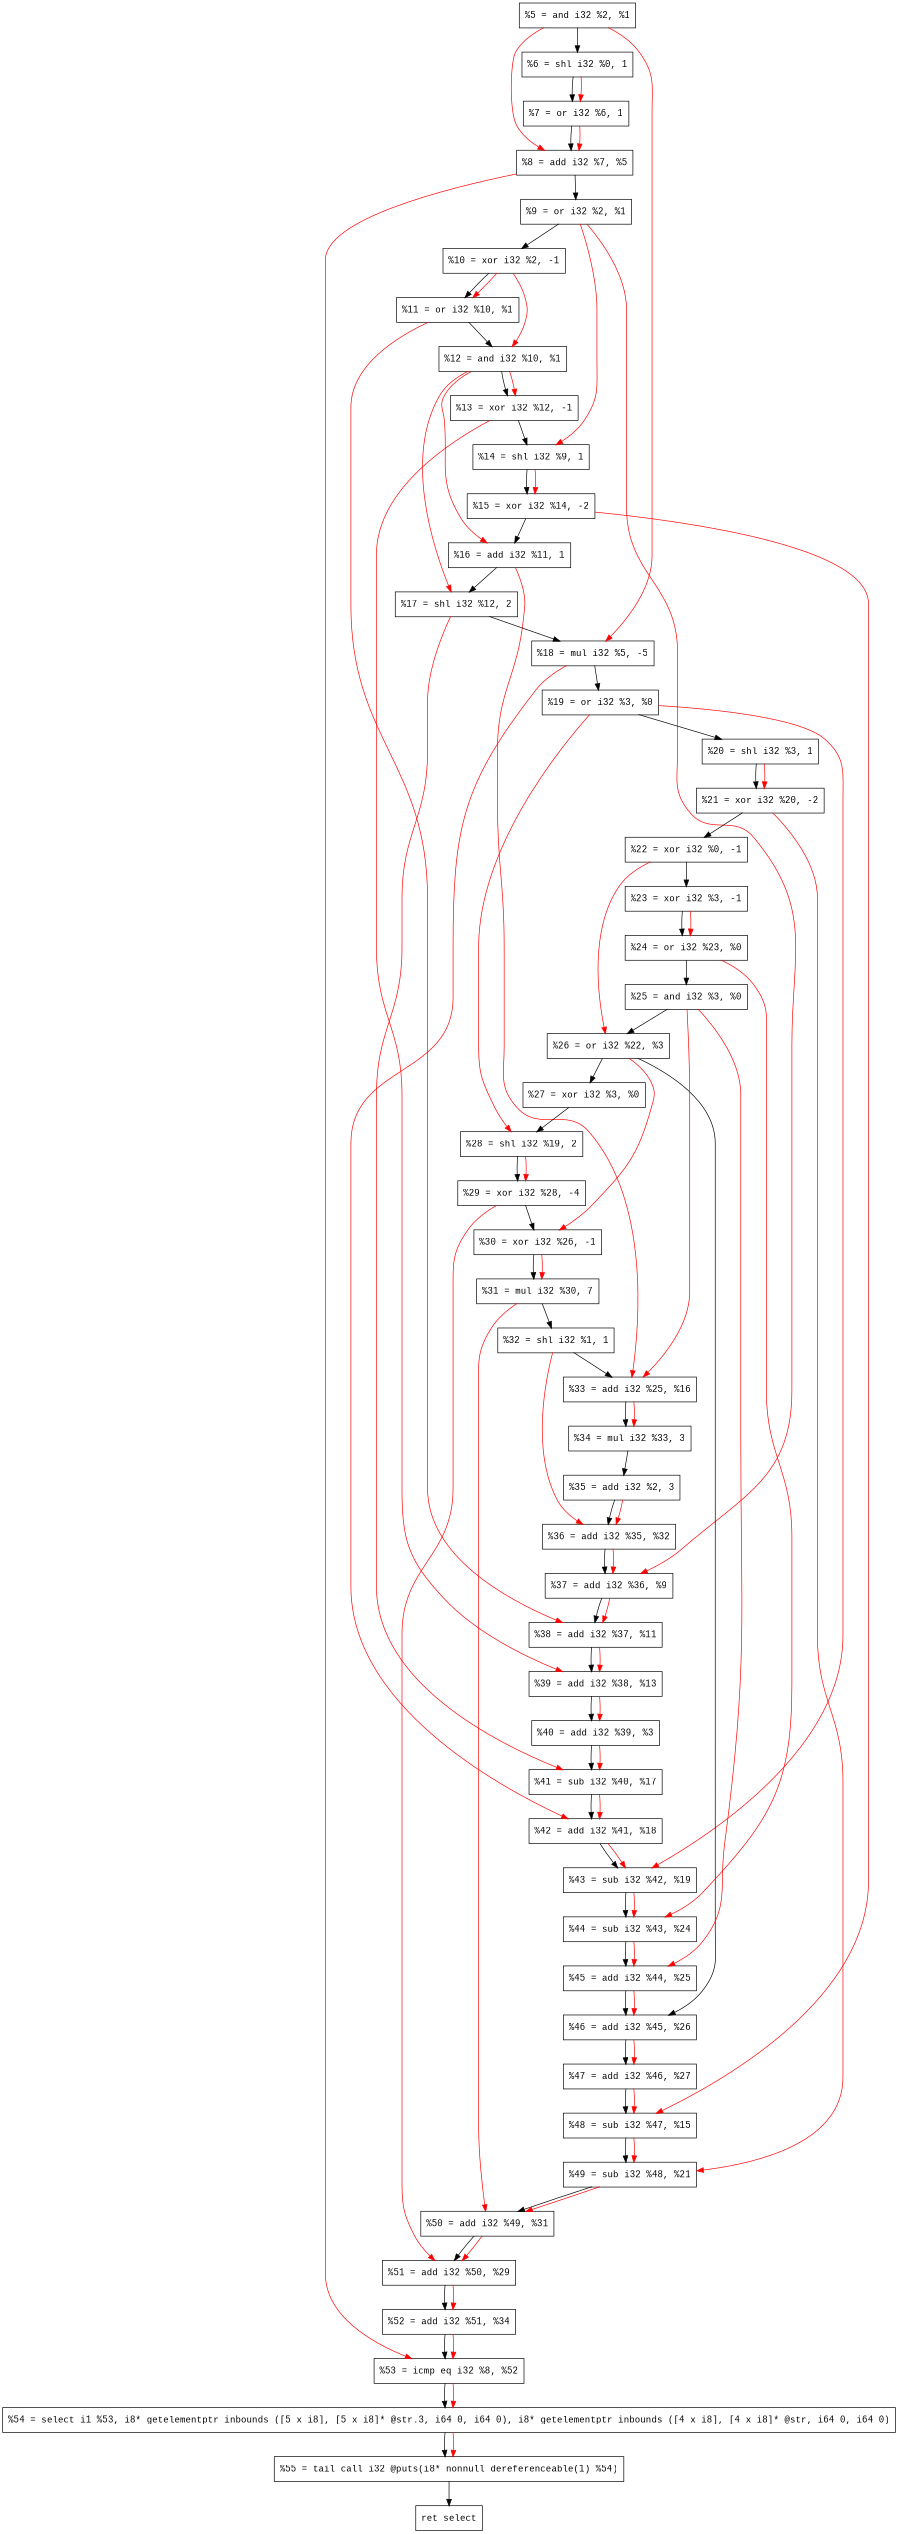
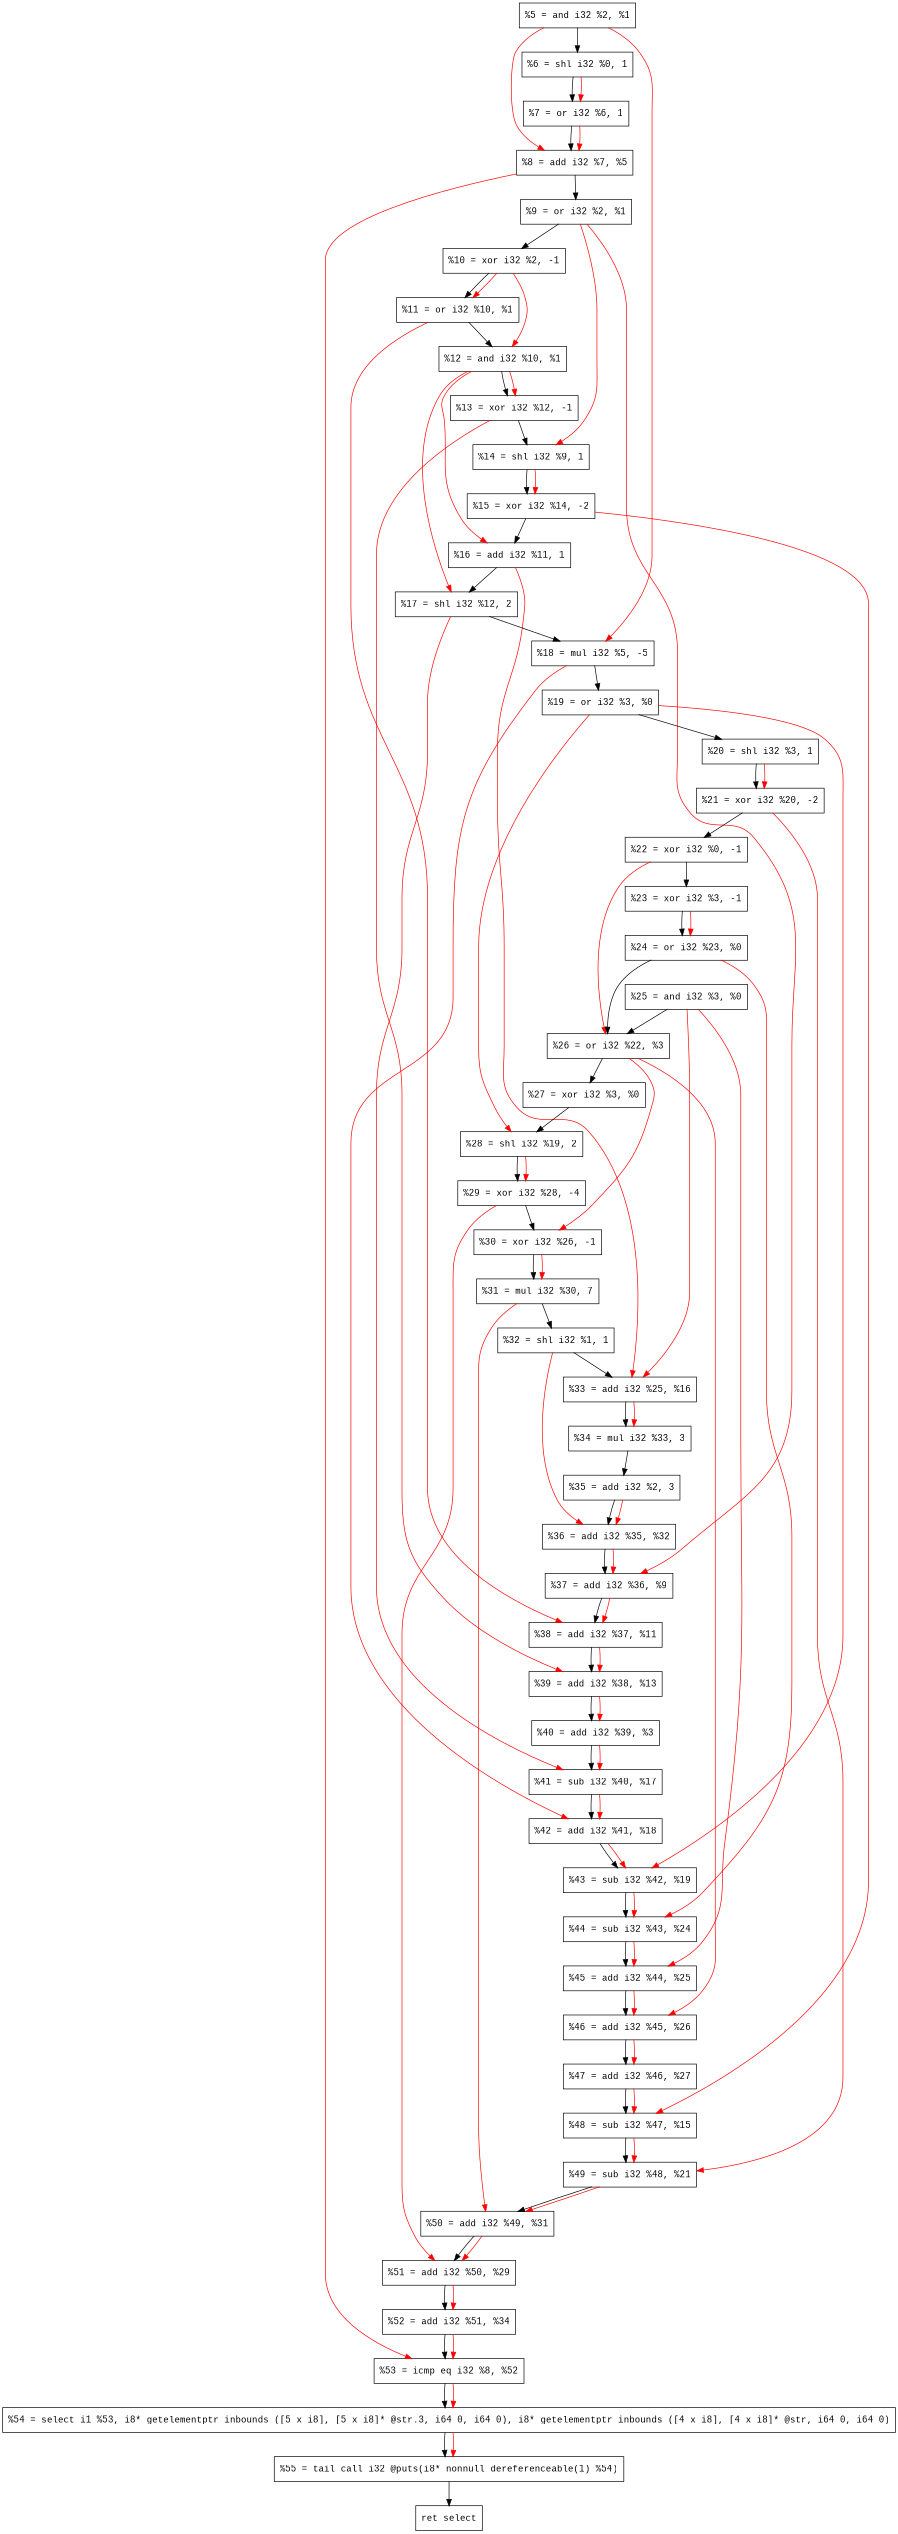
(686, 969) -> (618, 986)
(715, 1501) -> (715, 1501)
